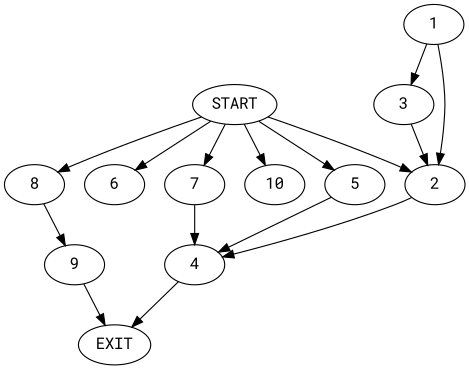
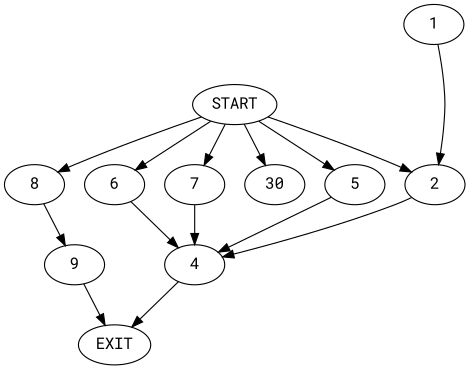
(404, 105) -> none
(275, 185) -> (275, 185)
none -> (151, 221)
